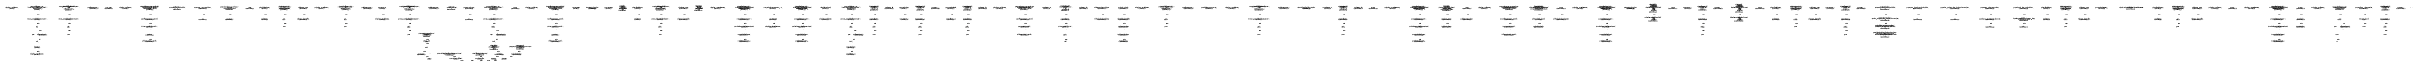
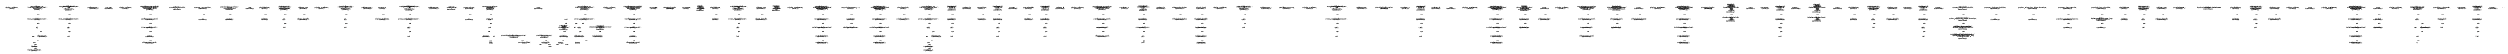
none -> (2462, 8)
(490, 35) -> (572, 23)
(455, 61) -> none
